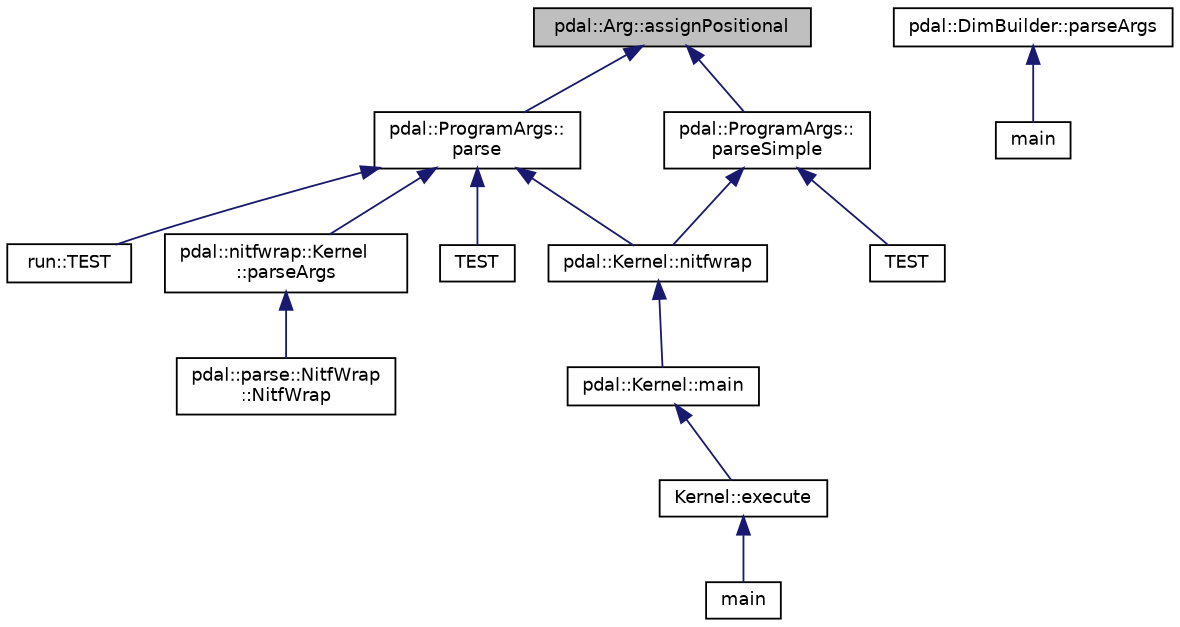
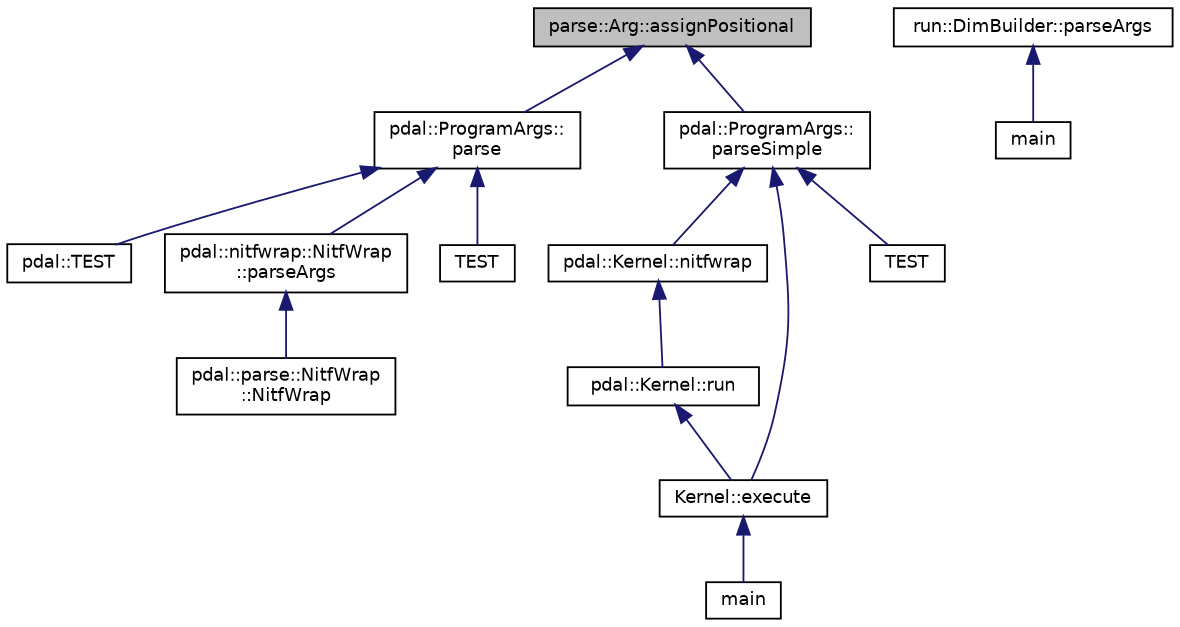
(672, 27) -> (672, 27)
(1033, 27) -> (1033, 27)
(583, 212) -> none
(69, 263) -> (69, 263)
(286, 263) -> (286, 263)
none -> (787, 335)
(663, 386) -> (663, 386)
